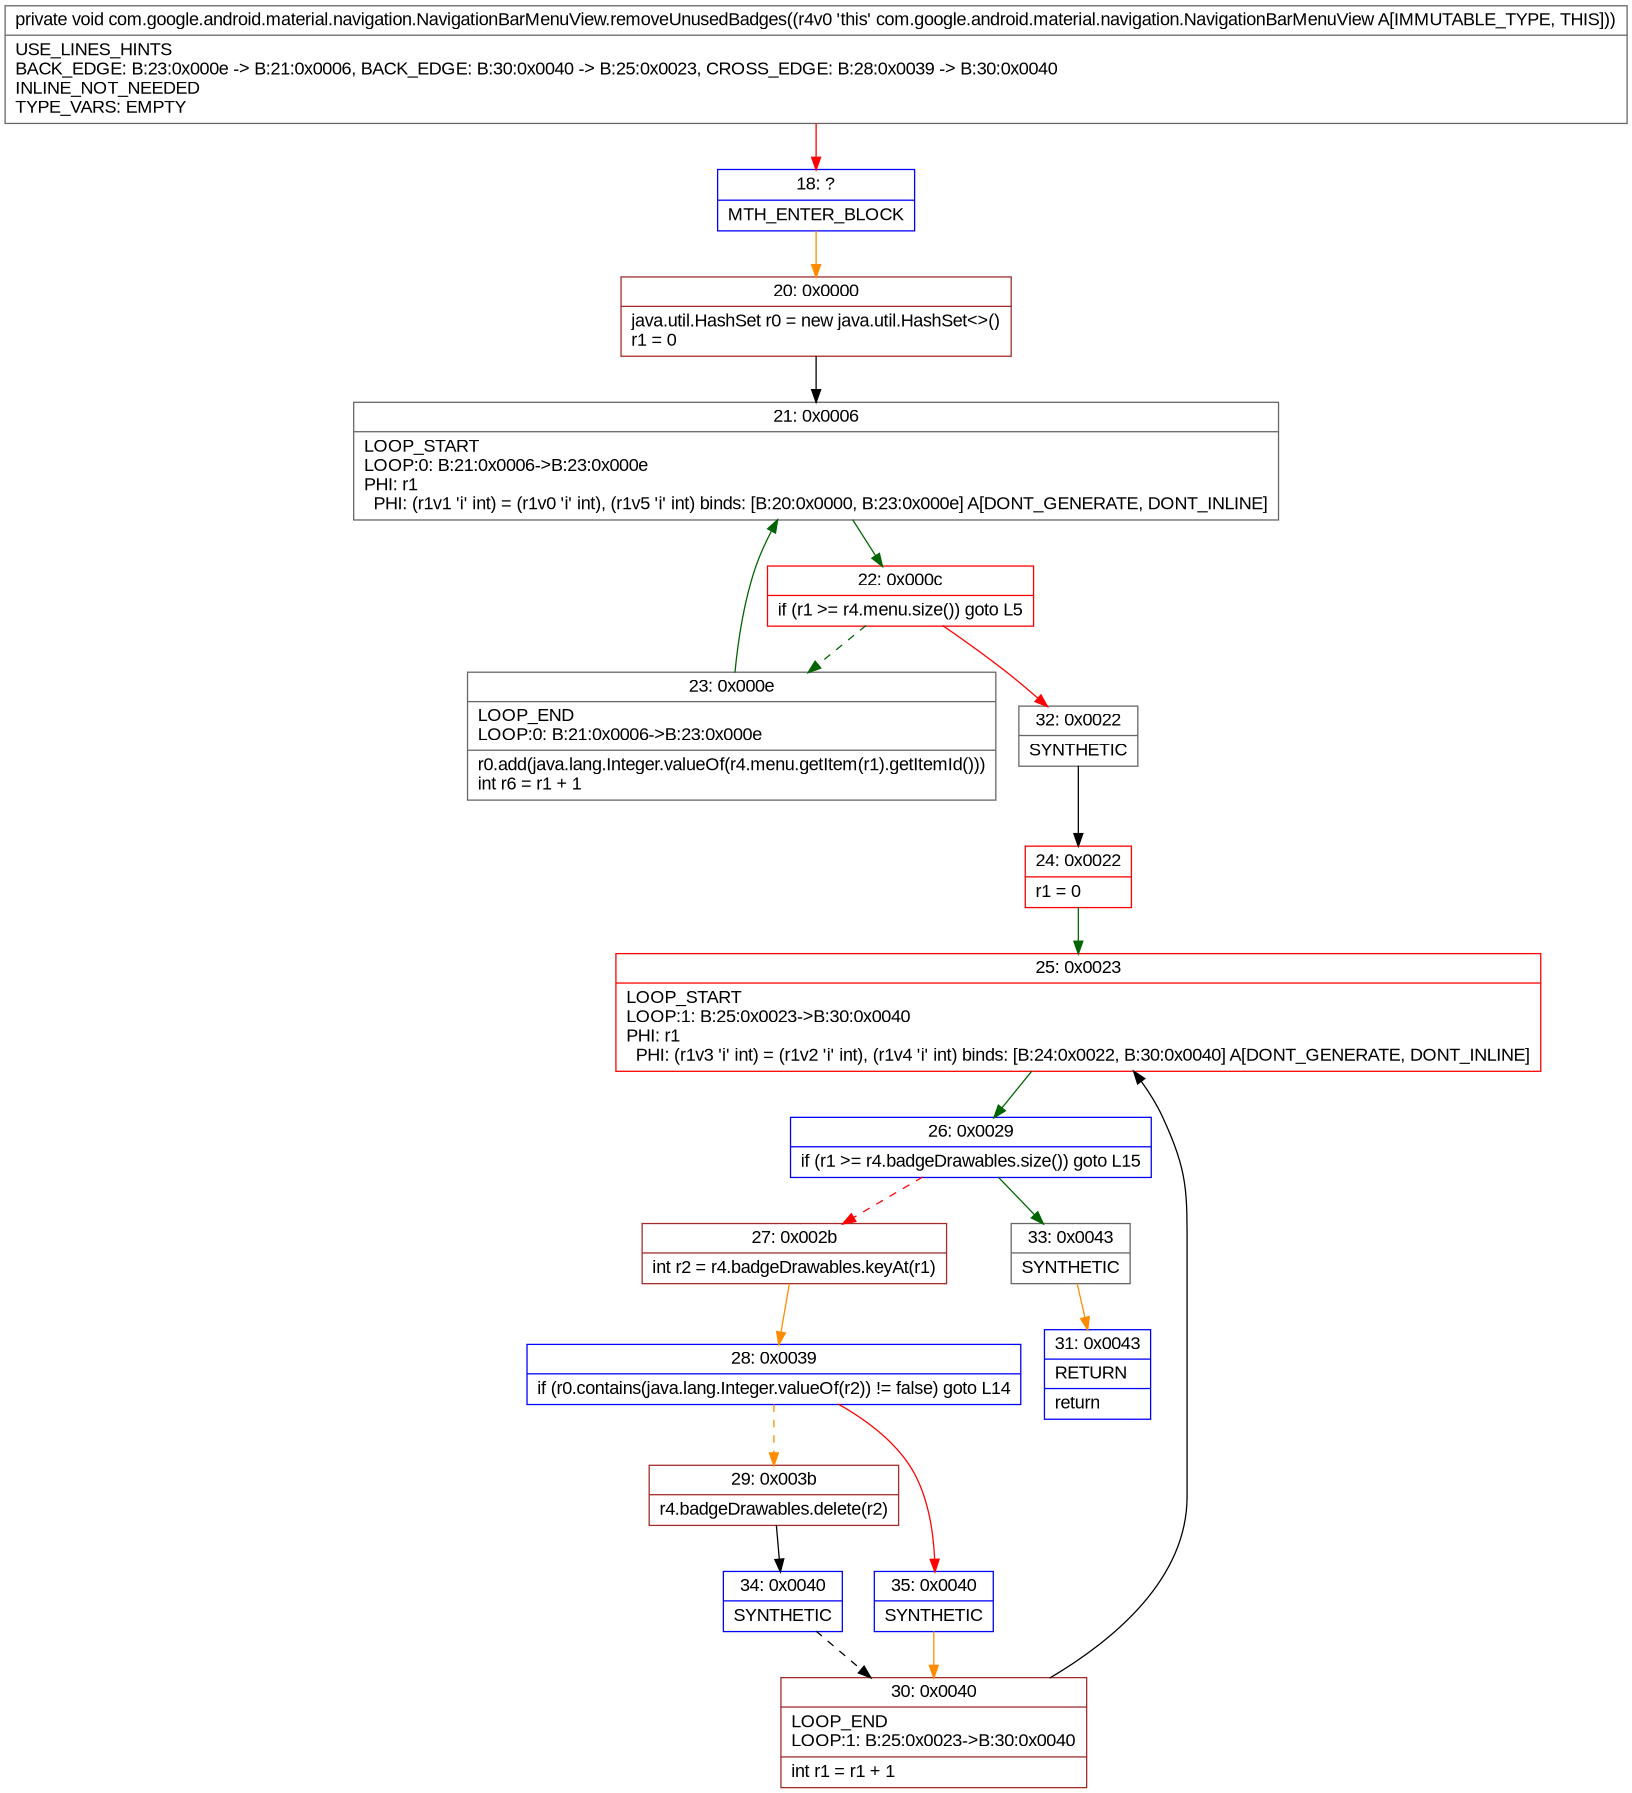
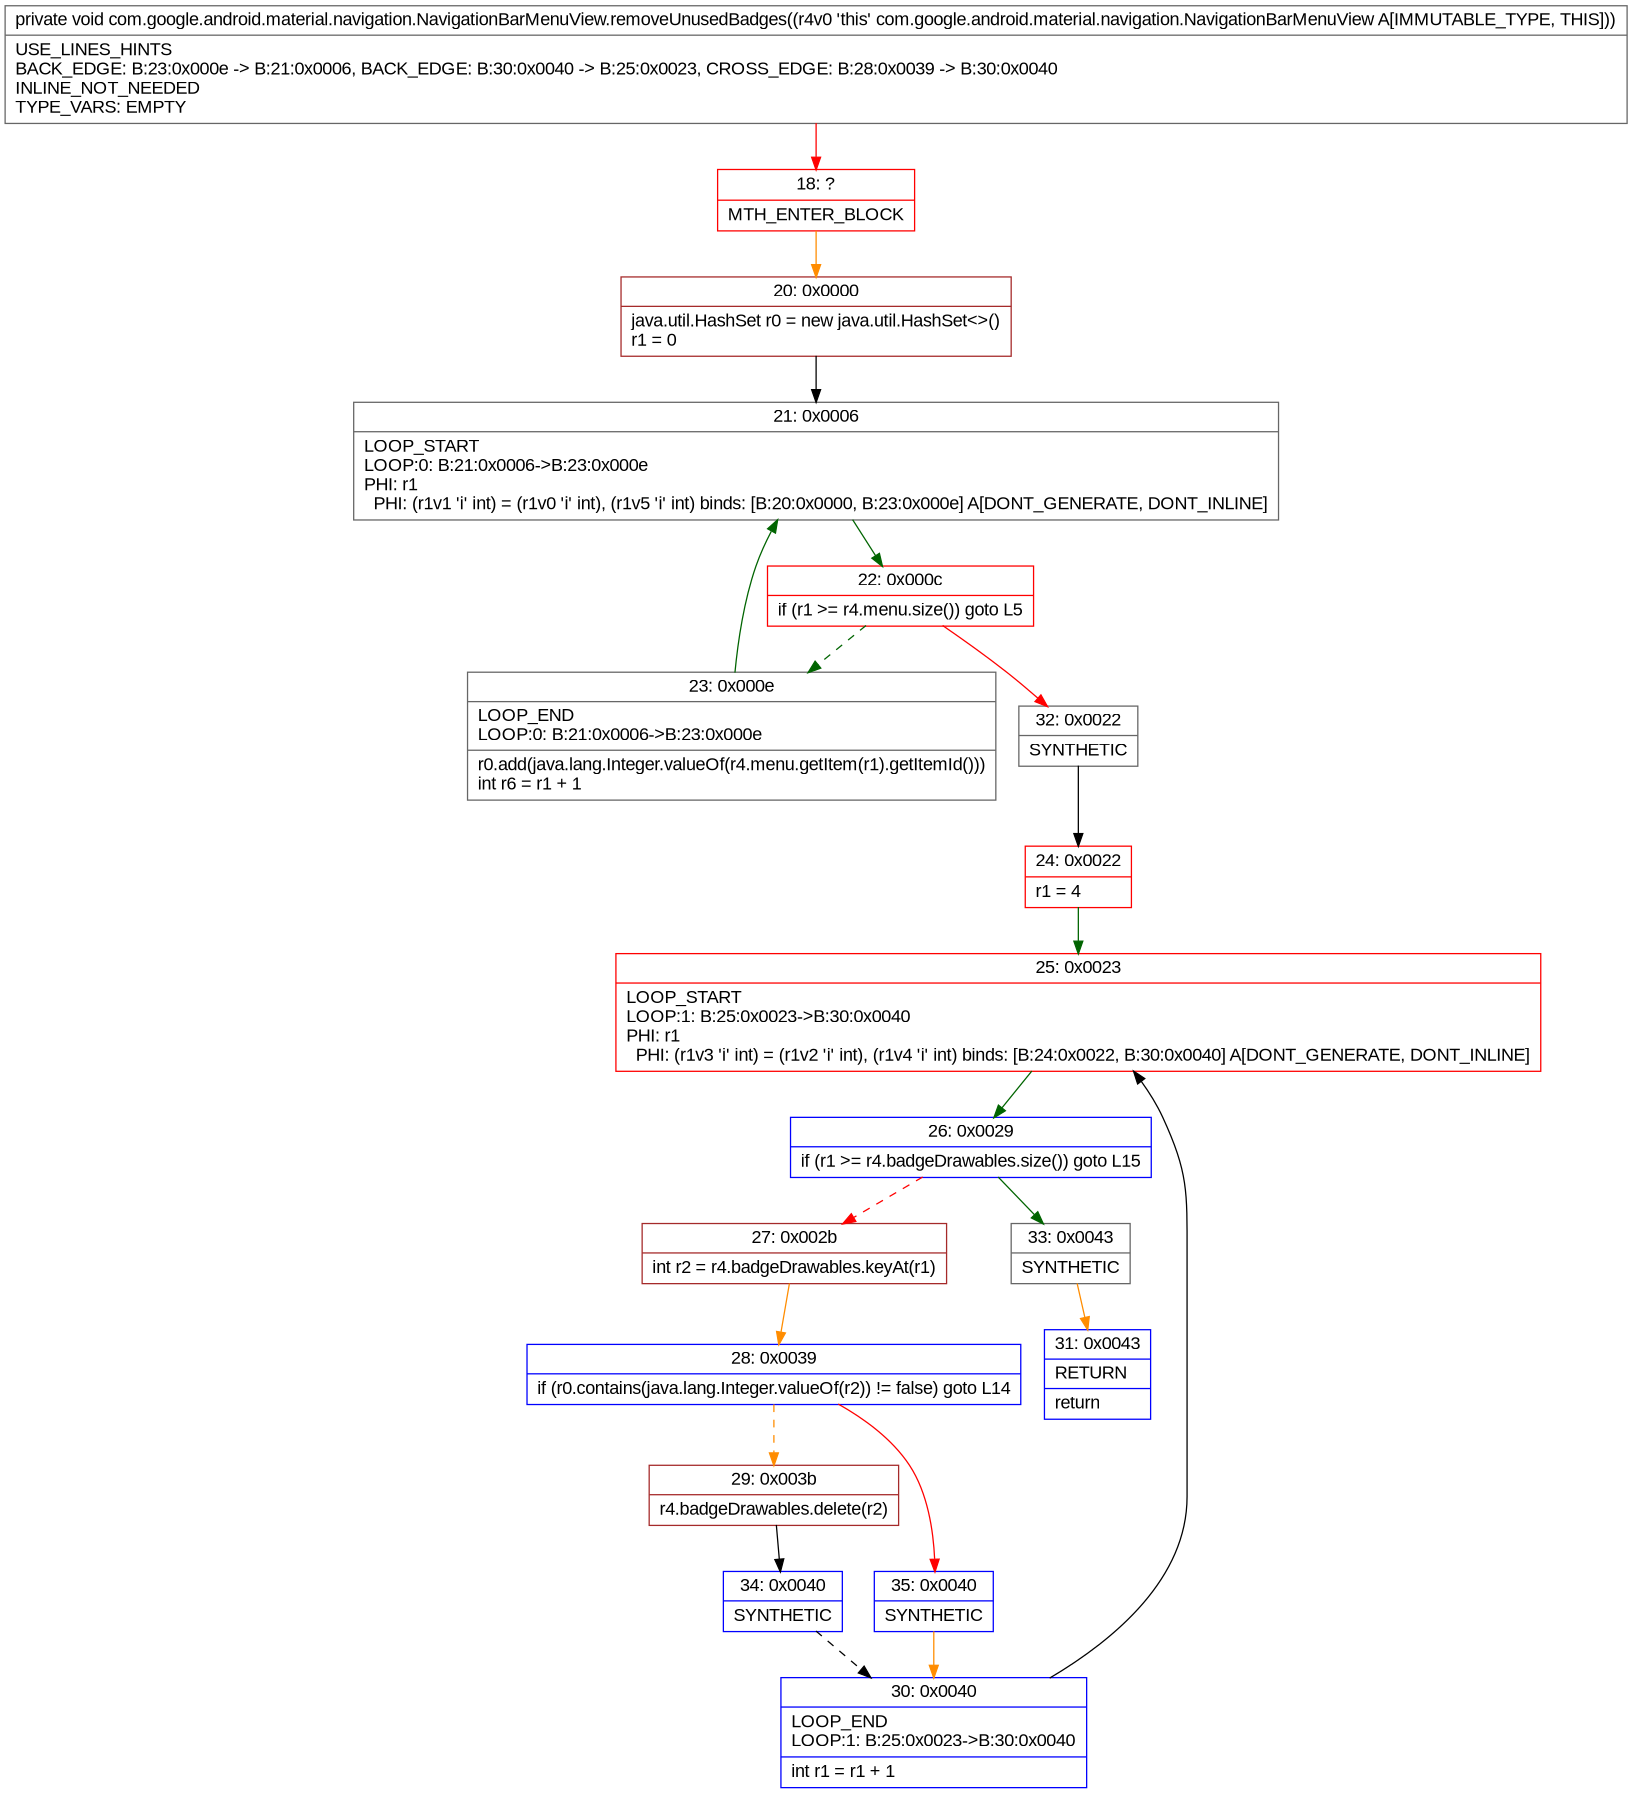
(816, 200) -> (816, 200)
(1059, 892) -> (1059, 892)
(934, 1733) -> (934, 1733)
